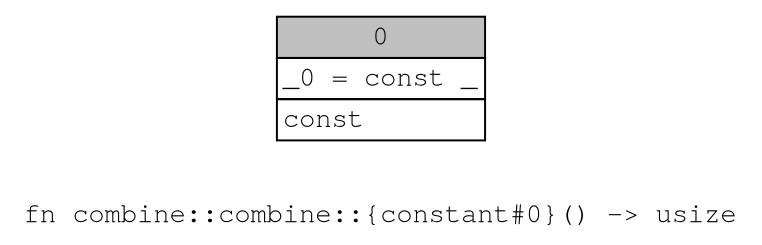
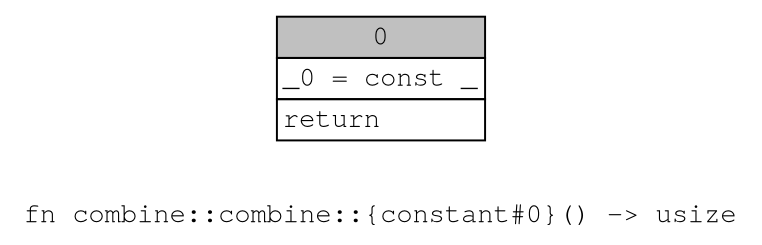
(324, 119) -> (332, 119)
